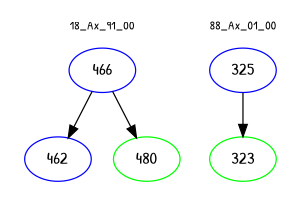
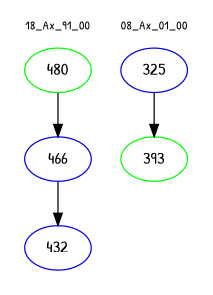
(244, 27) -> (155, 27)
(122, 109) -> (58, 109)
(58, 159) -> (58, 248)
(243, 159) -> (154, 159)
